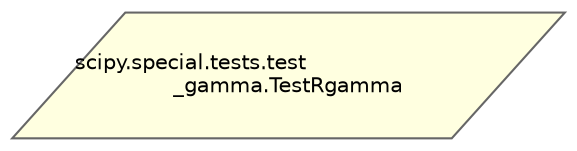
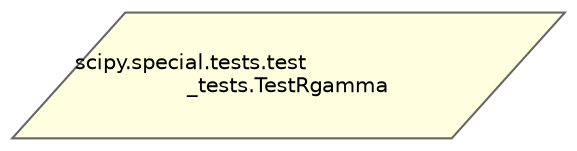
(289, 75) -> (289, 75)
